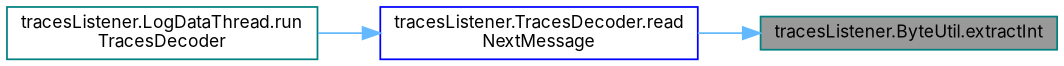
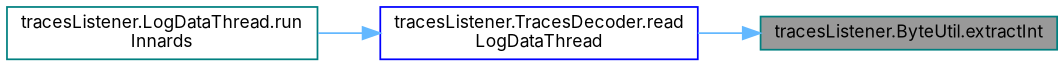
(162, 33) -> (162, 33)
(539, 33) -> (539, 33)
